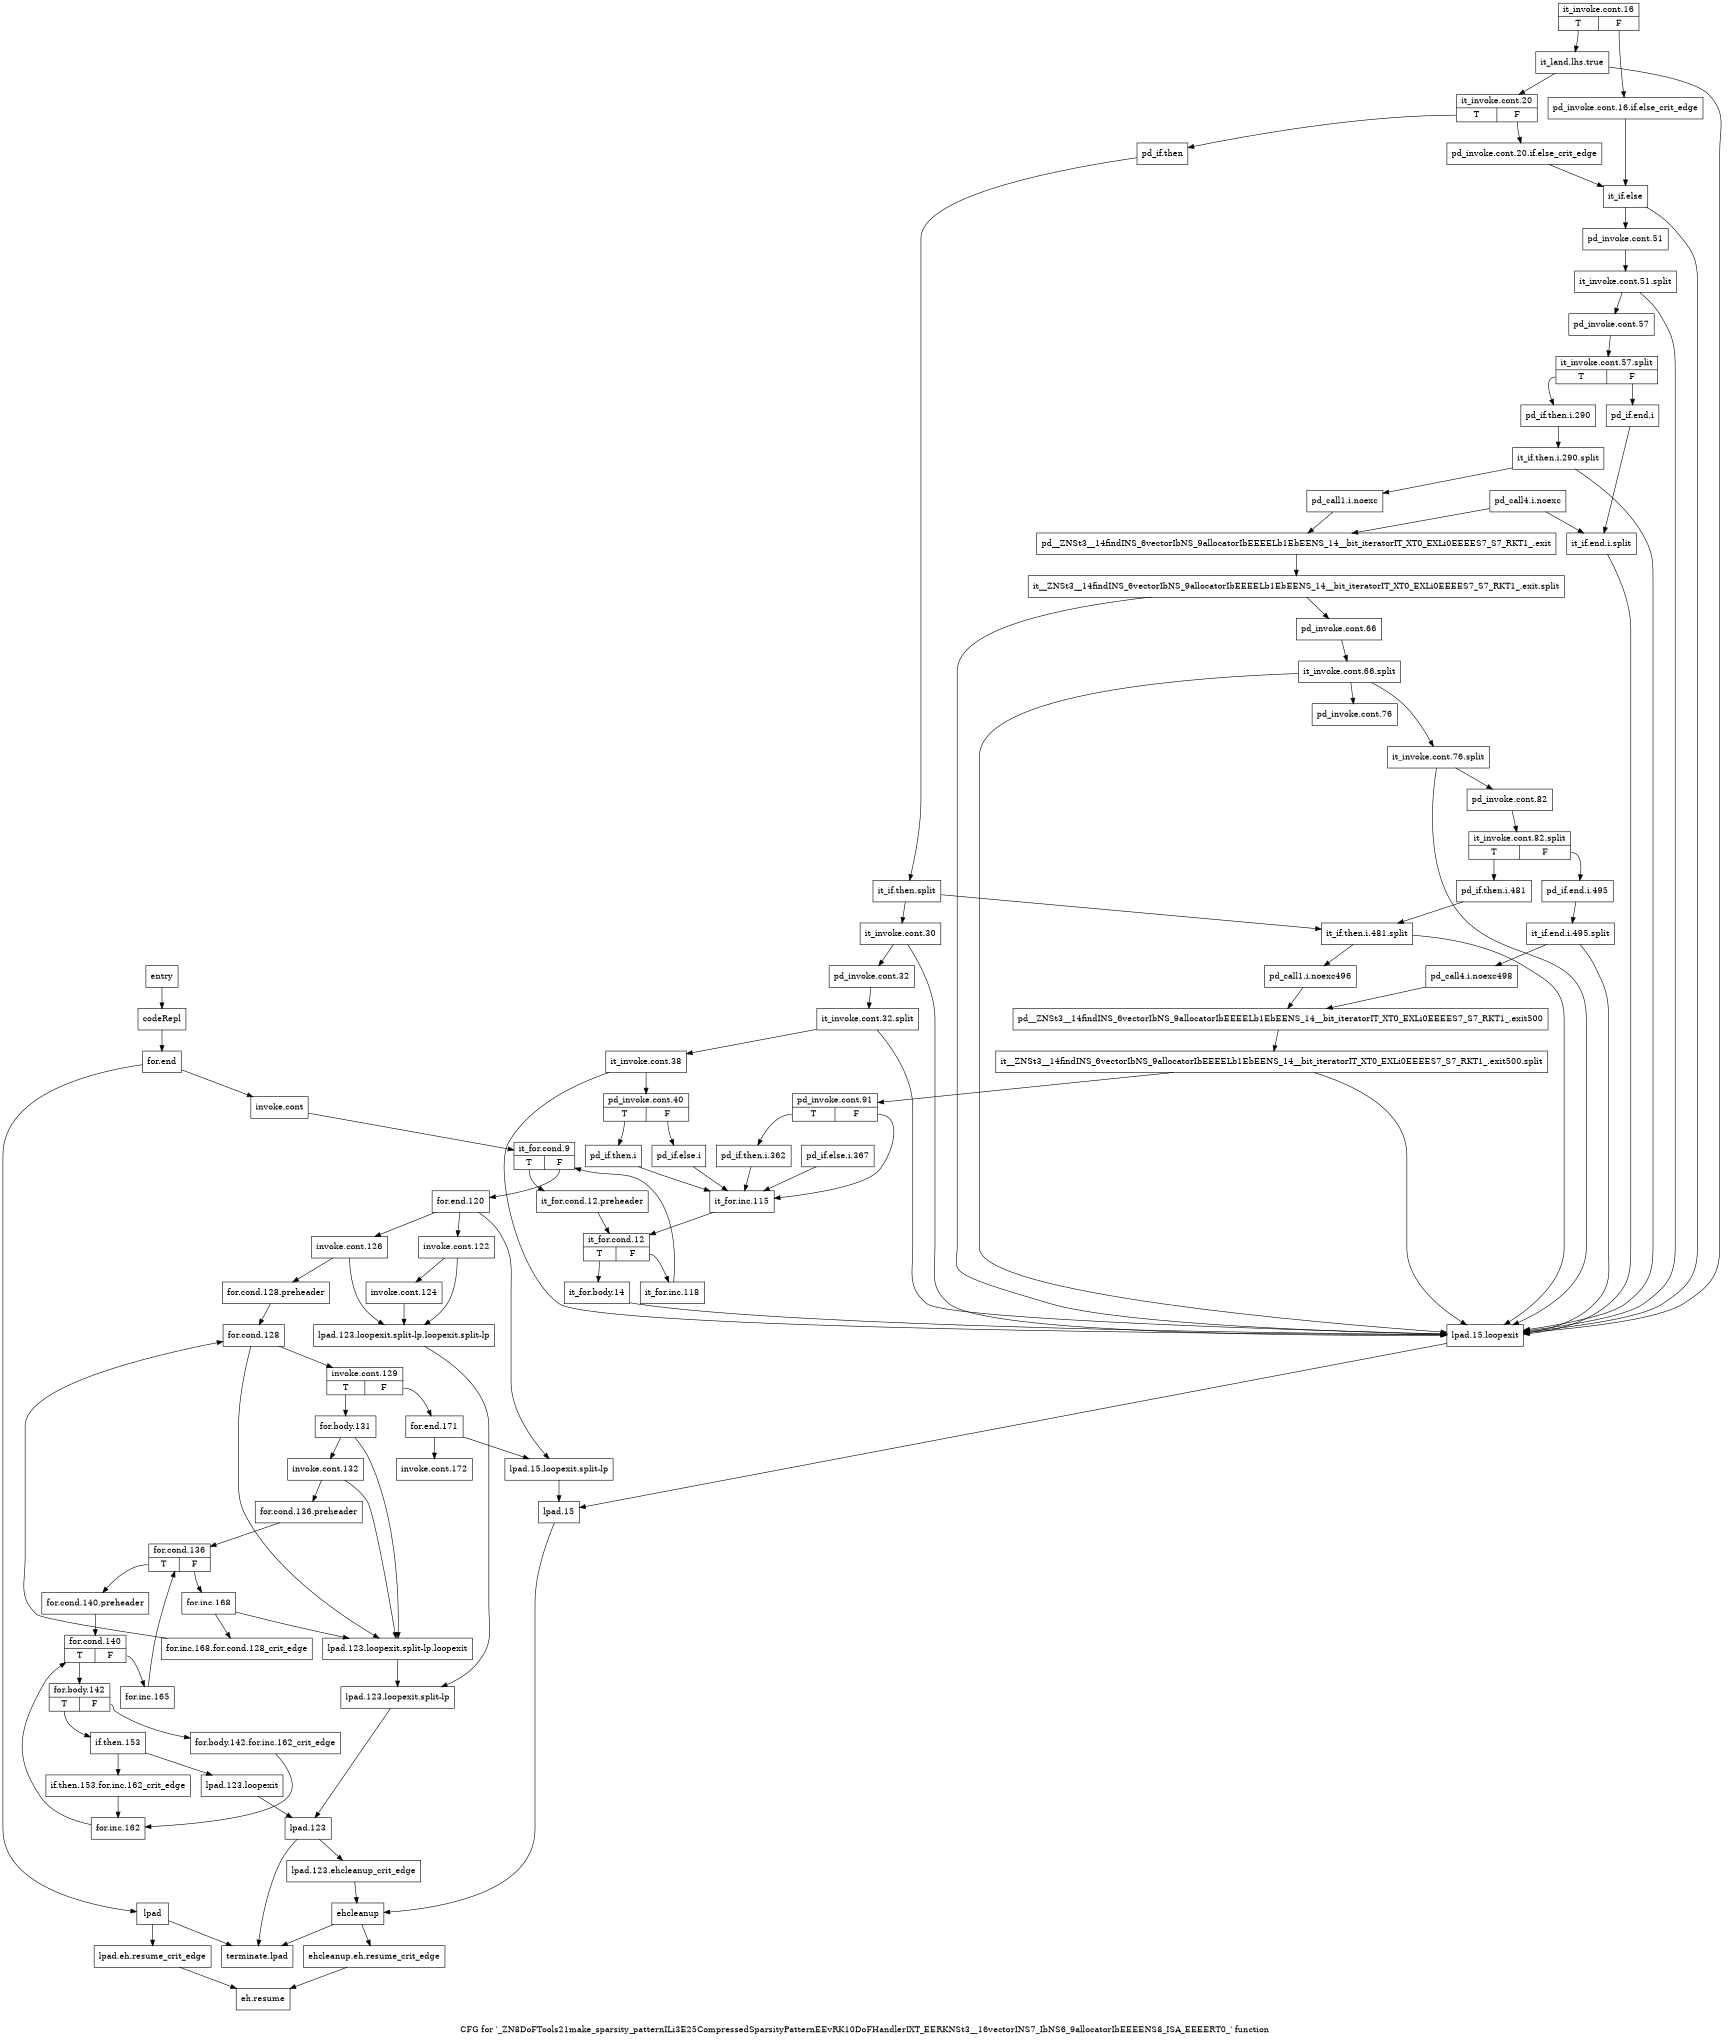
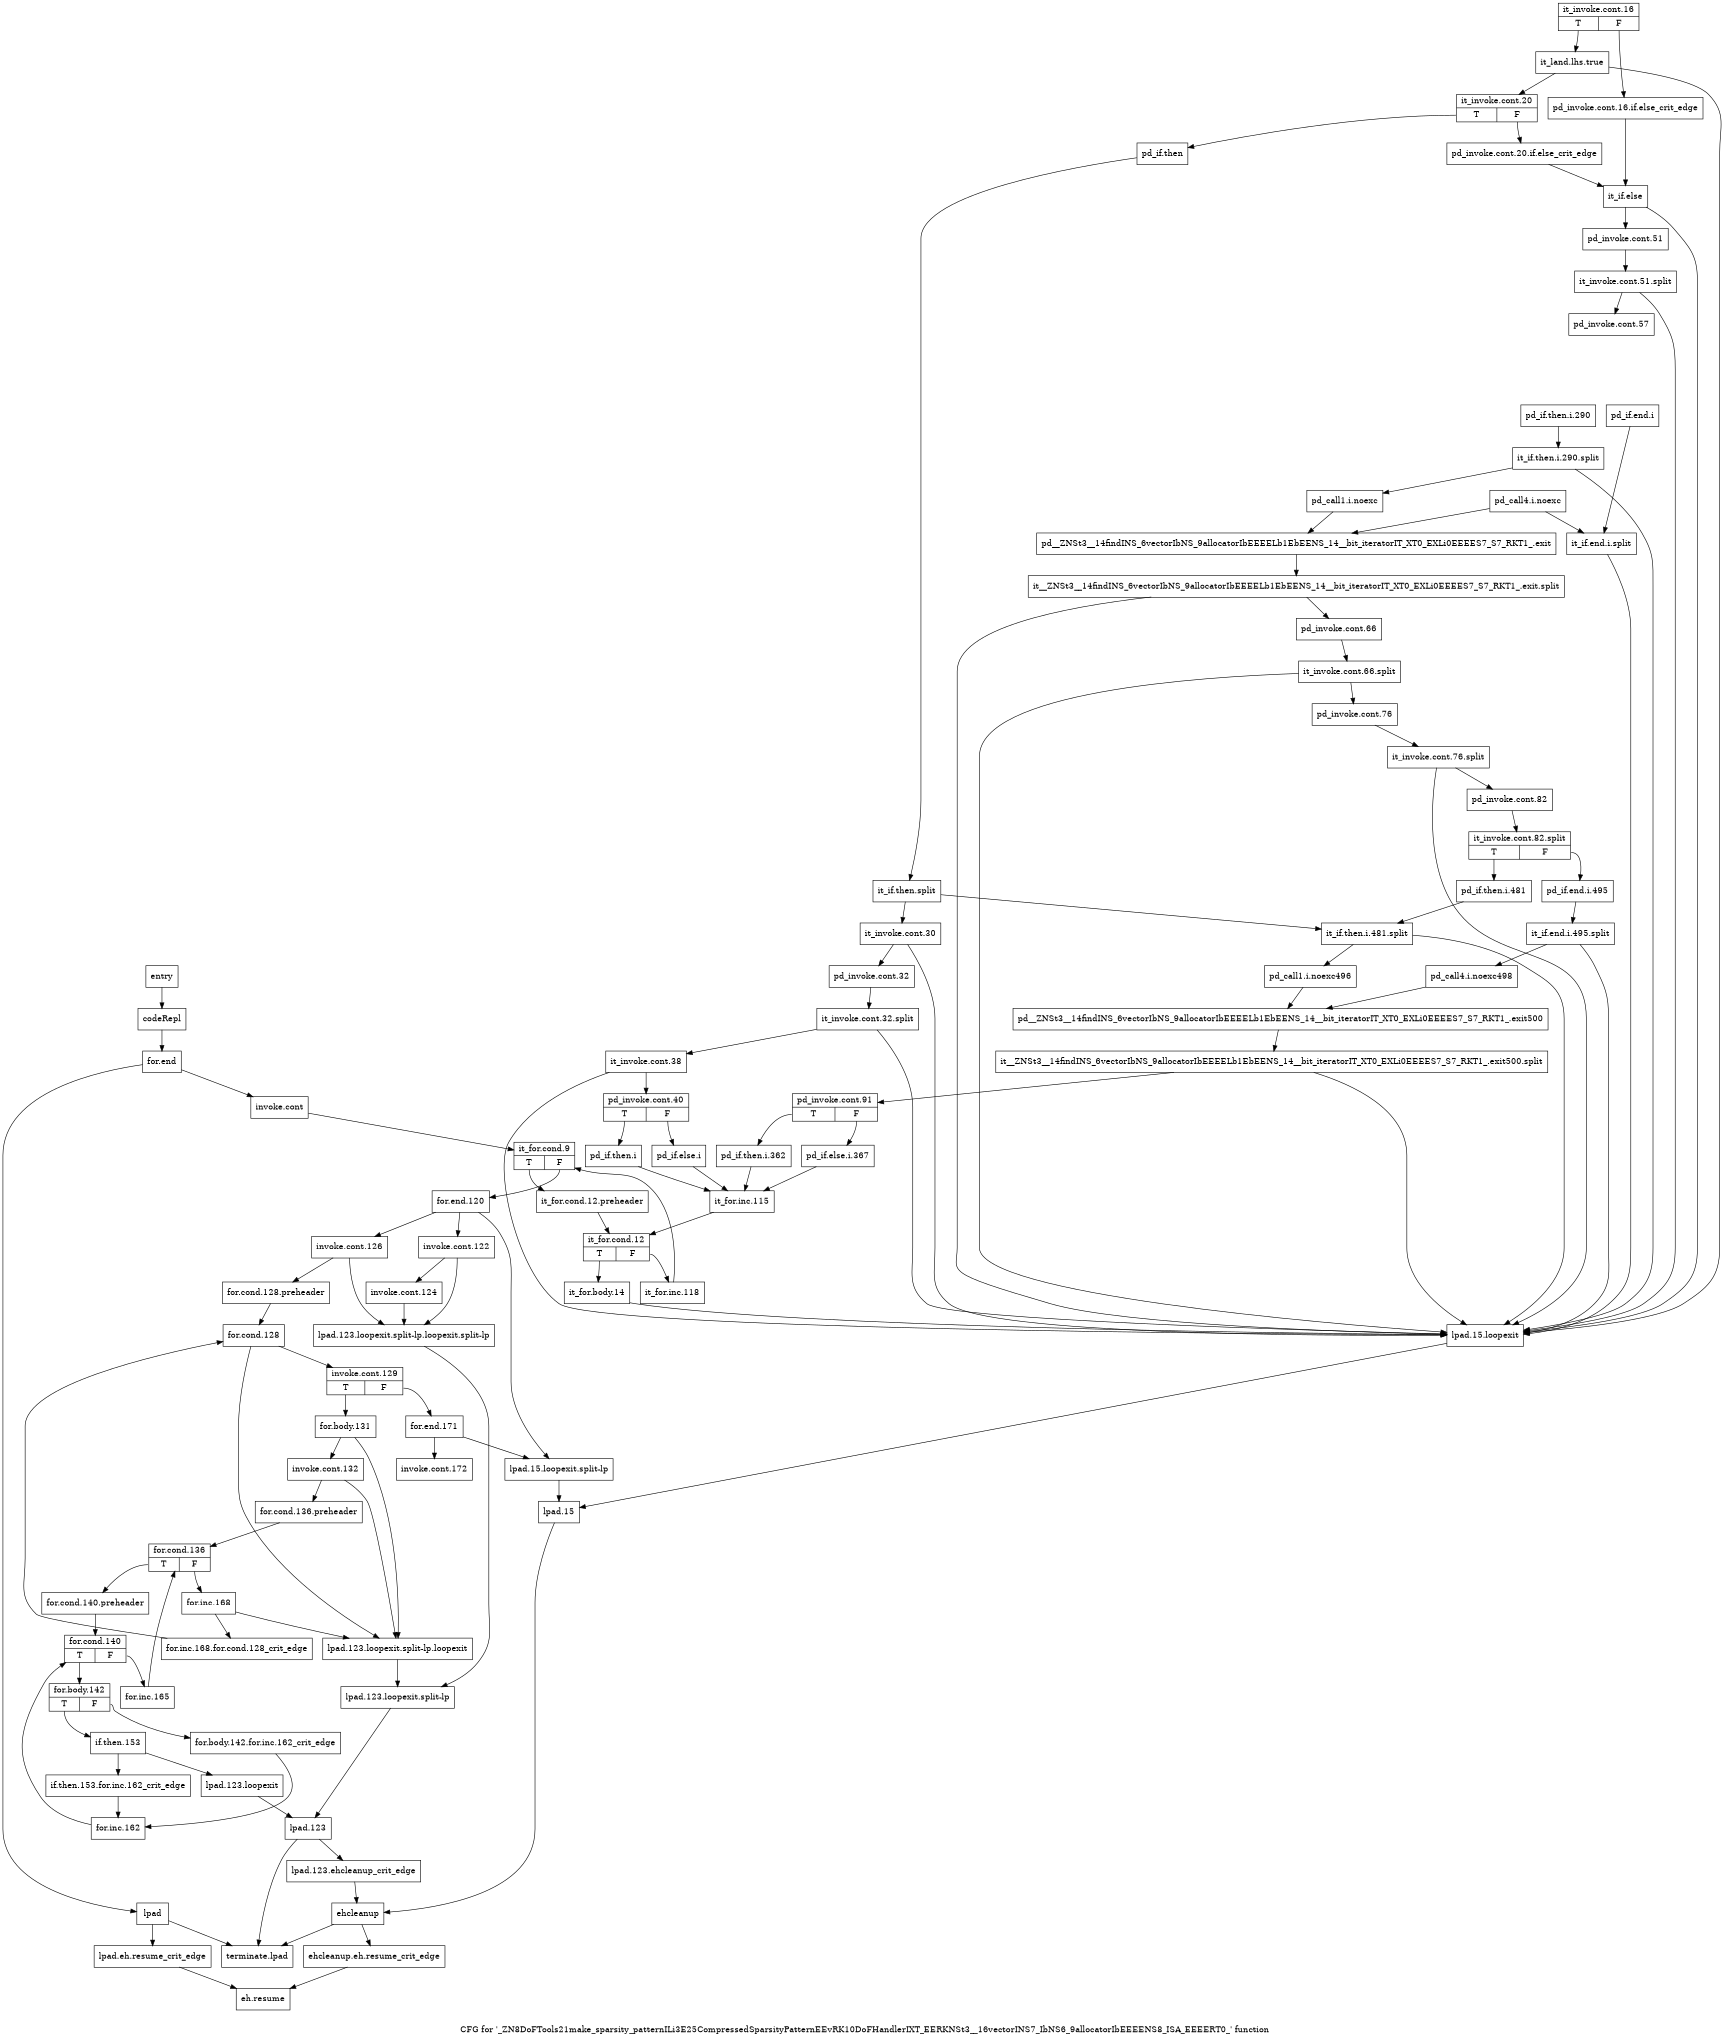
(1607, 370) -> none
(1406, 707) -> (1394, 735)
(864, 1180) -> (855, 1131)
